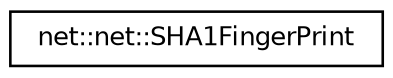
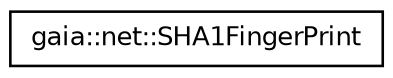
(197, 39) -> (197, 39)
